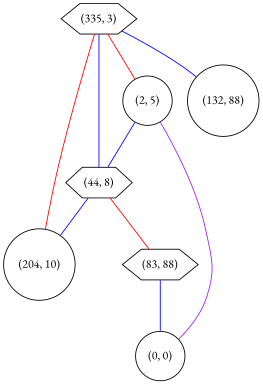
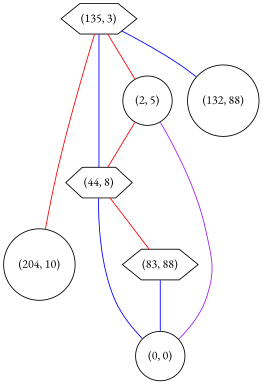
(99, 19) -> (99, 19)
(121, 145) -> (121, 145)
(74, 217) -> (106, 273)
